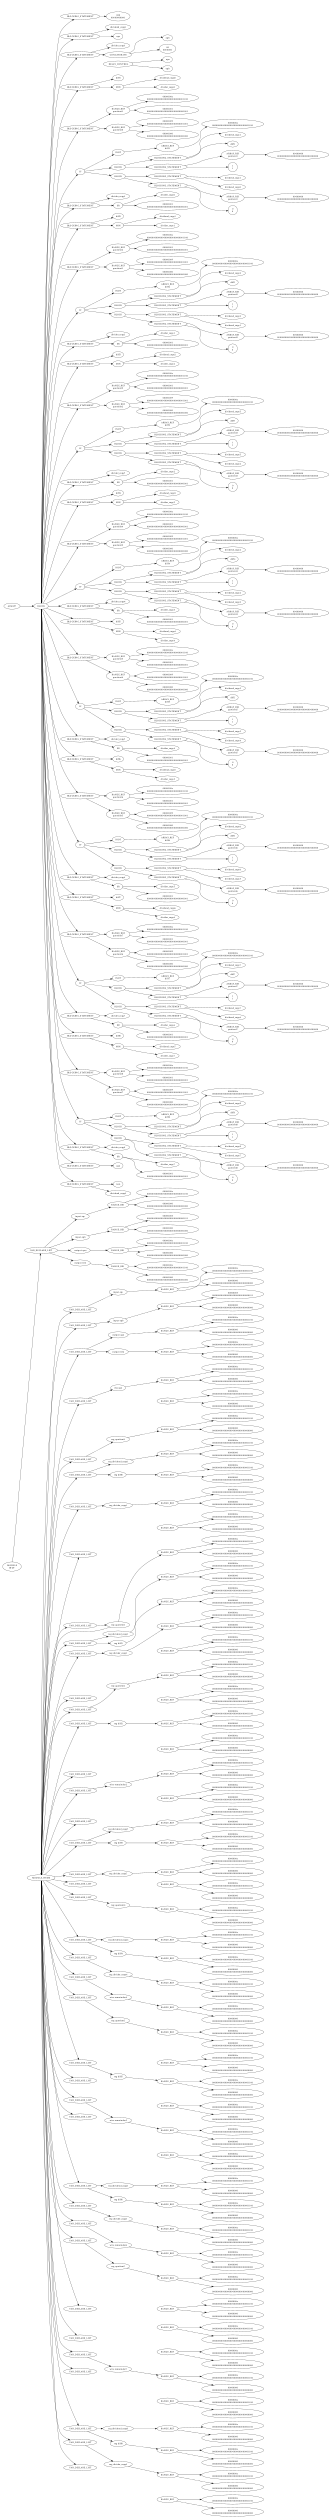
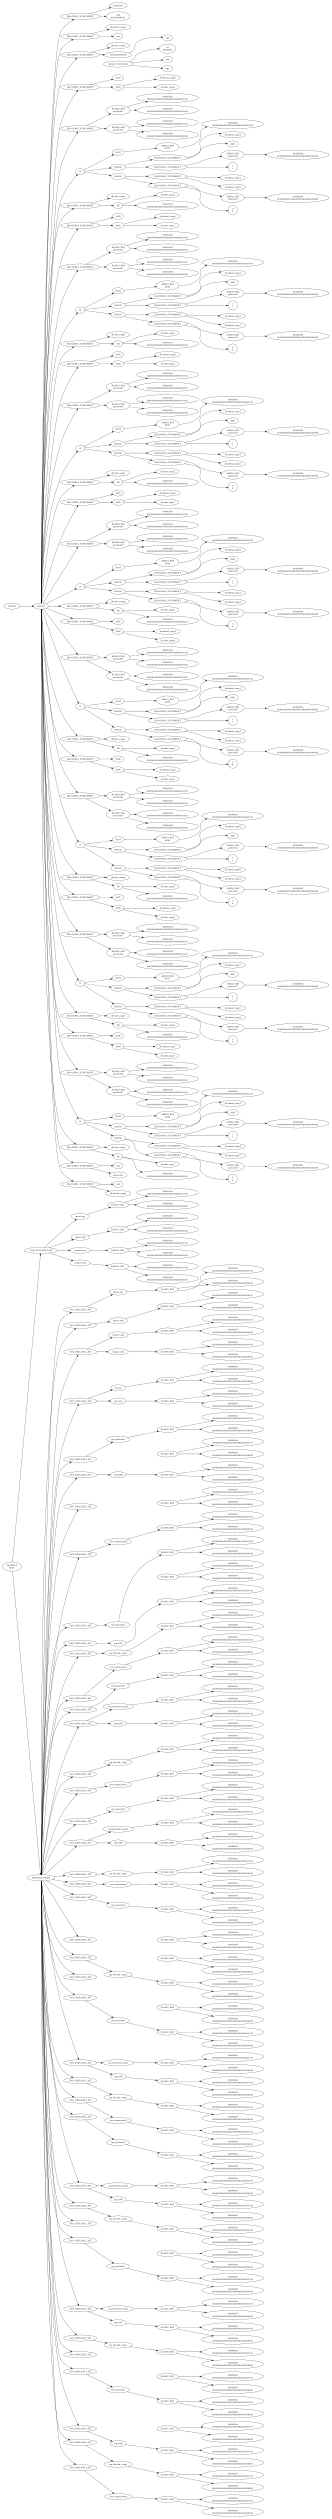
none -> (118, 6)
(144, 52) -> (141, 52)
none -> (118, 1175)
none -> (118, 1401)
(118, 1462) -> none
(118, 1505) -> none
none -> (118, 1542)
(118, 1634) -> none
none -> (118, 1667)
none -> (118, 1707)
(47, 1729) -> (26, 1722)
none -> (118, 1762)
none -> (118, 1809)
none -> (118, 1884)
(118, 1940) -> none
(118, 1954) -> none
(118, 1997) -> none
none -> (118, 2063)
none -> (118, 2097)
none -> (118, 2142)
(118, 2245) -> none
none -> (118, 2309)
none -> (118, 2323)
none -> (118, 2345)
(118, 2369) -> none
none -> (118, 2390)
(118, 2429) -> none
none -> (118, 2497)
